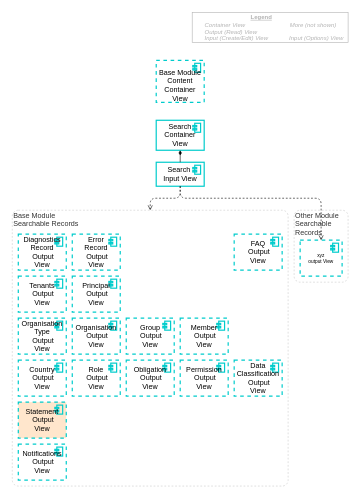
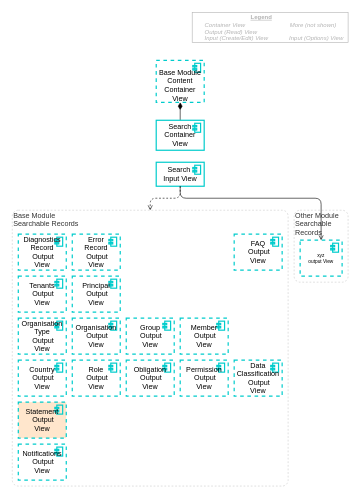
none -> (180, 111)
(180, 155) -> none
(269, 198) -> (269, 198)
